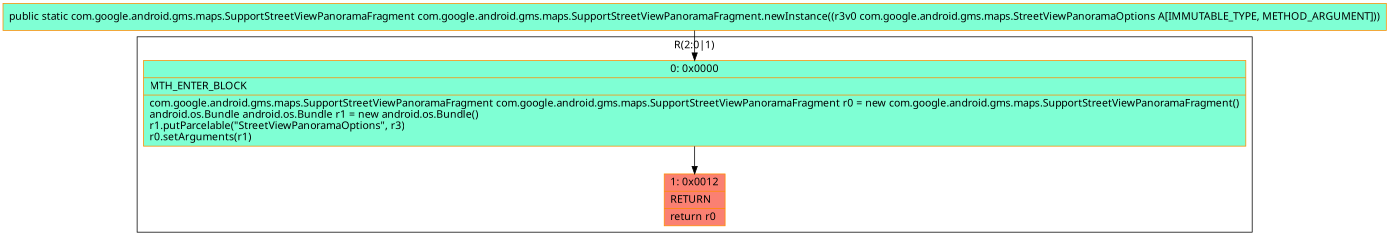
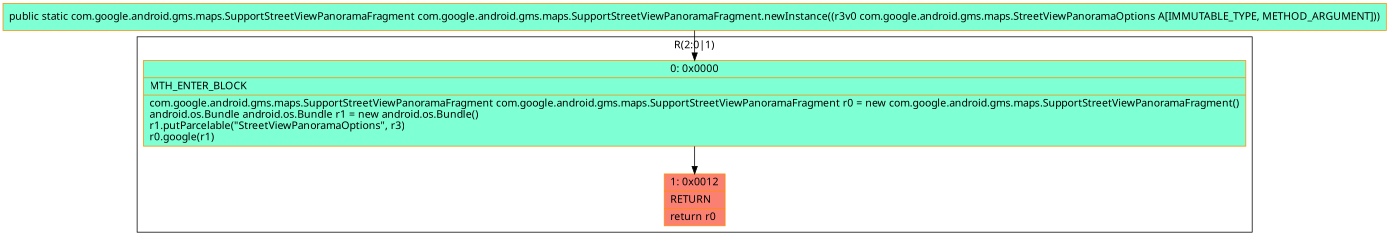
(201, 137) -> (182, 137)
